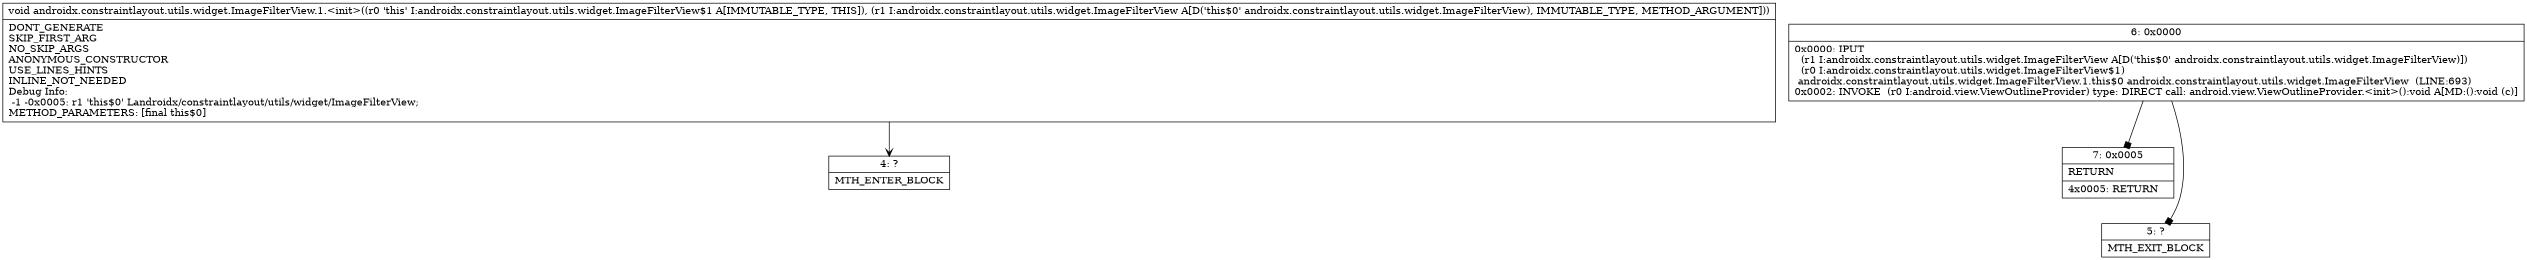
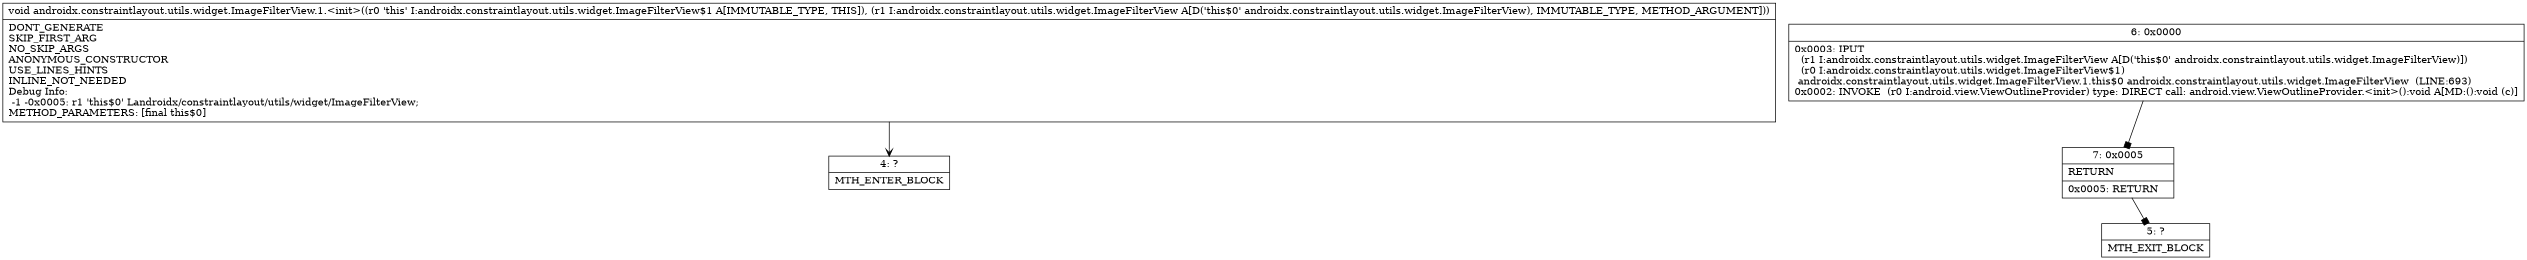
(1833, 49) -> (1833, 49)
(2183, 160) -> (2137, 208)
(2118, 189) -> (2118, 189)
